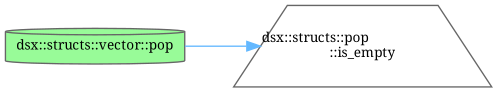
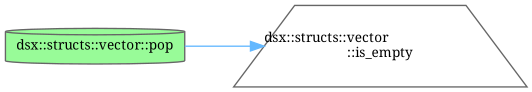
(363, 46) -> (380, 46)
